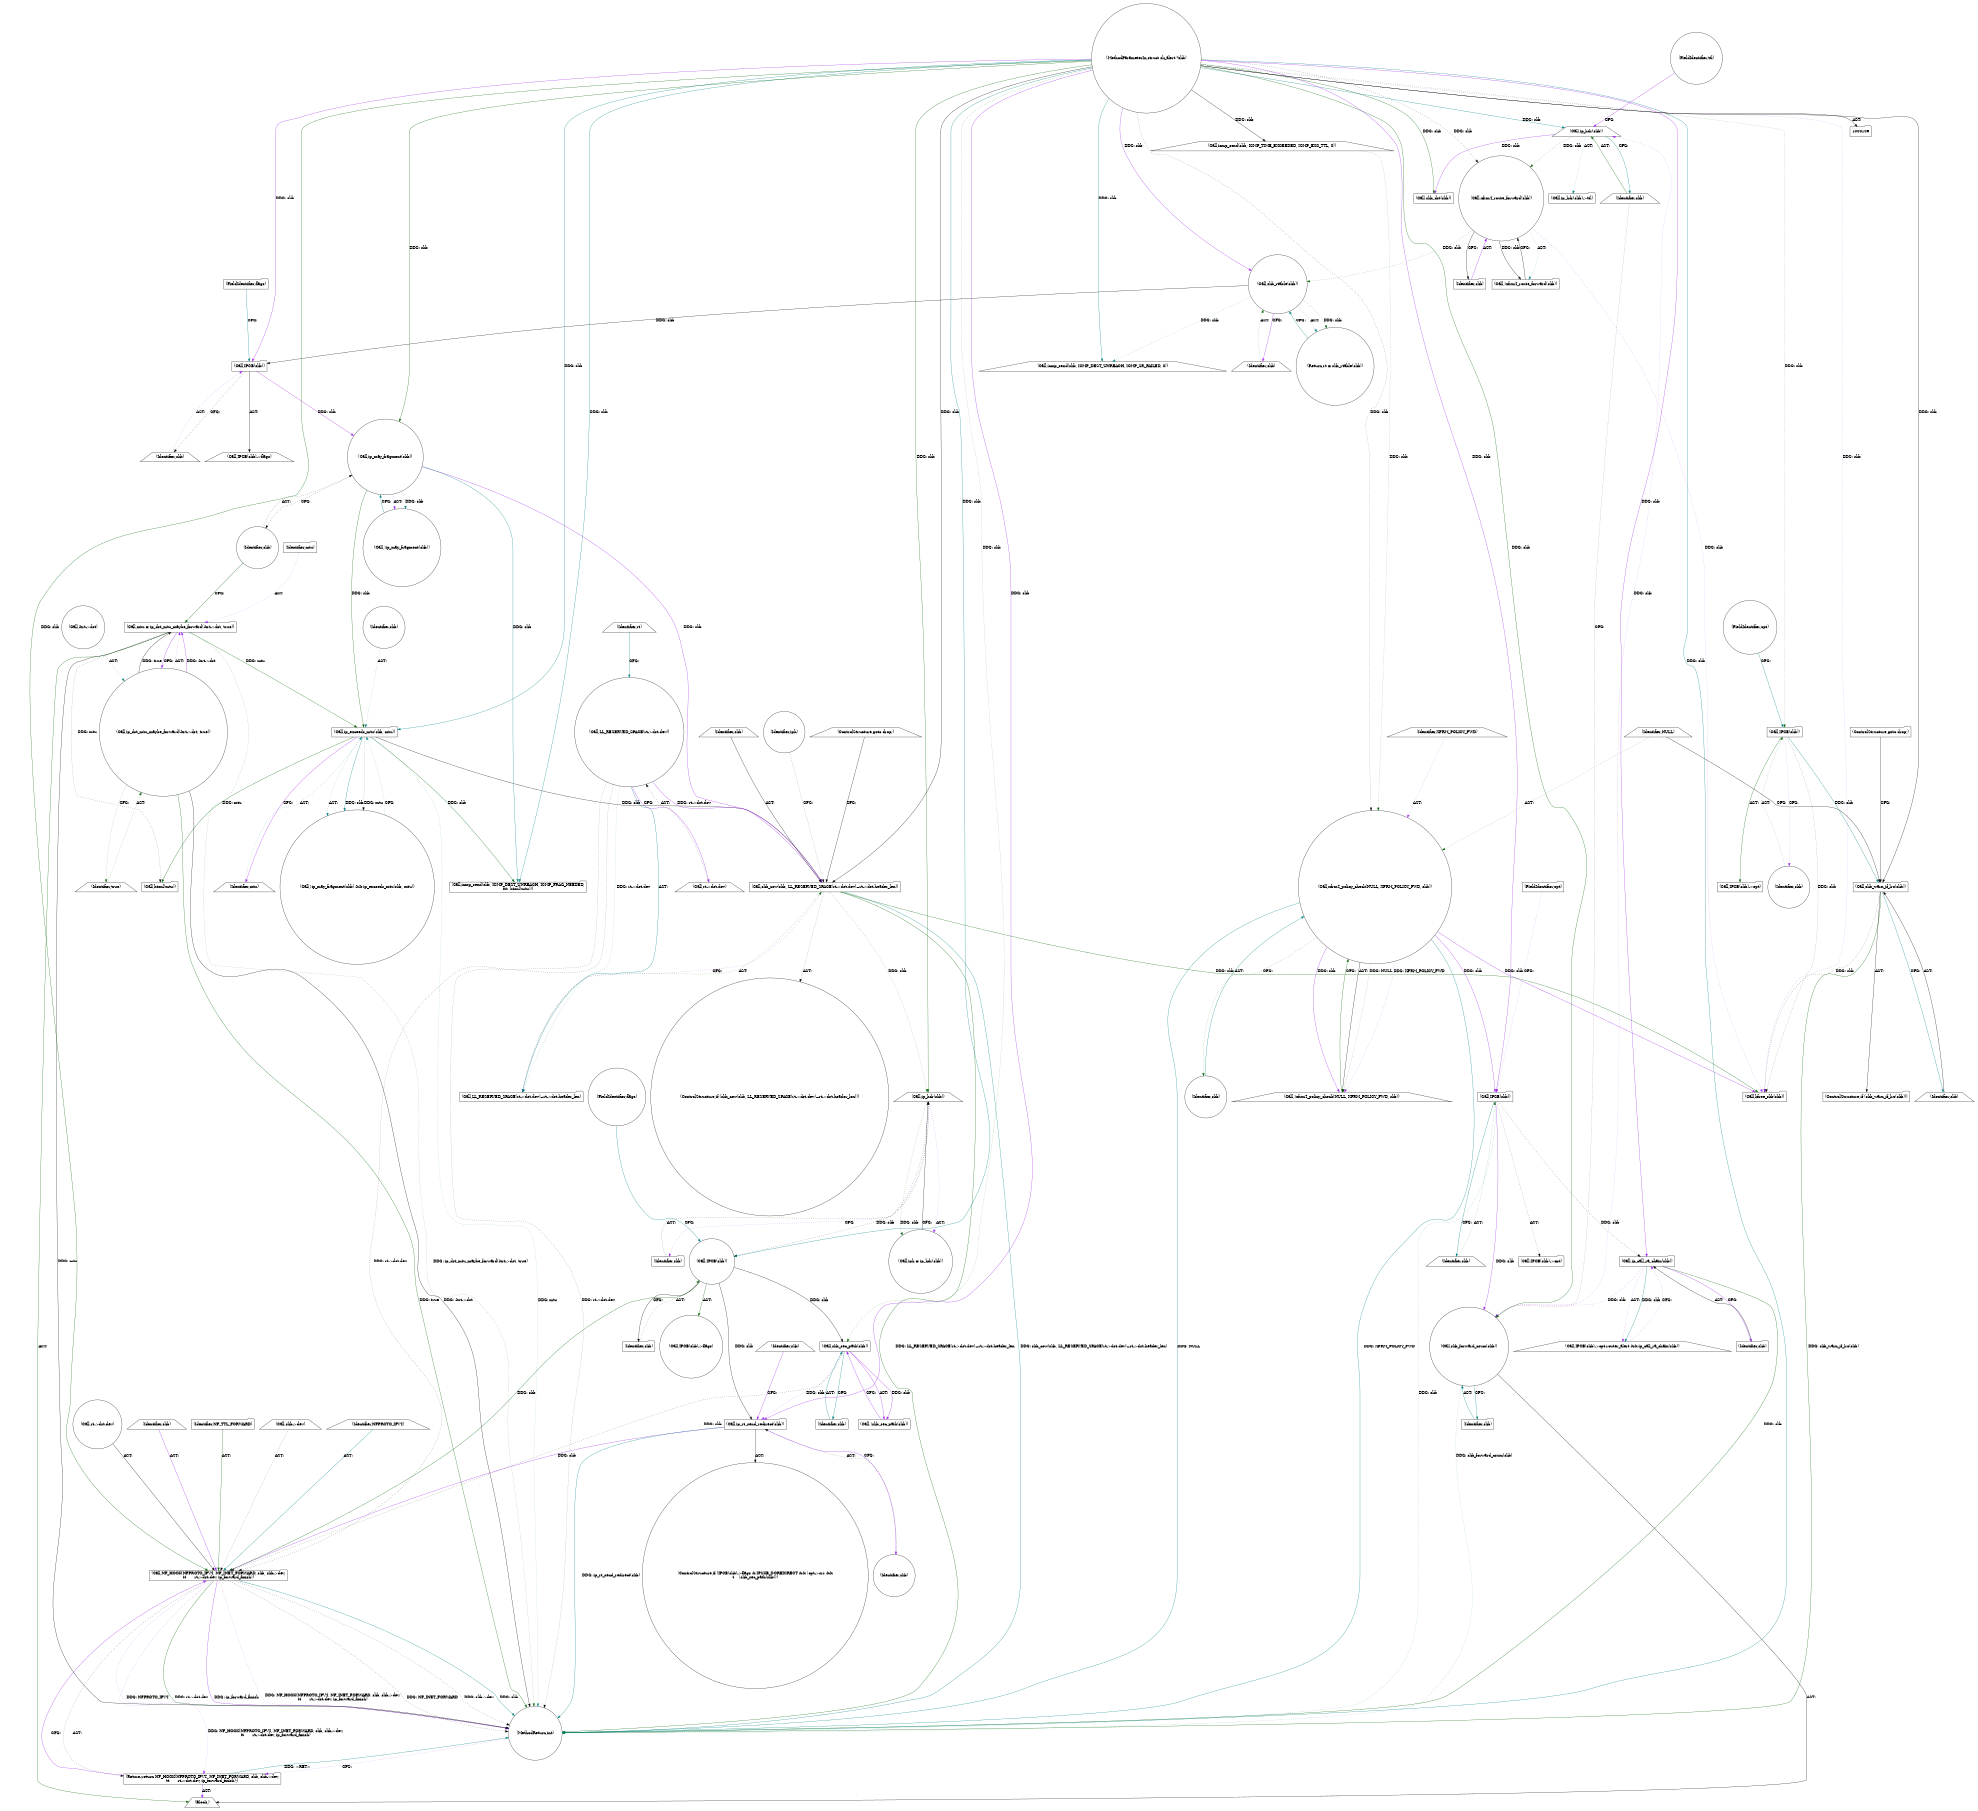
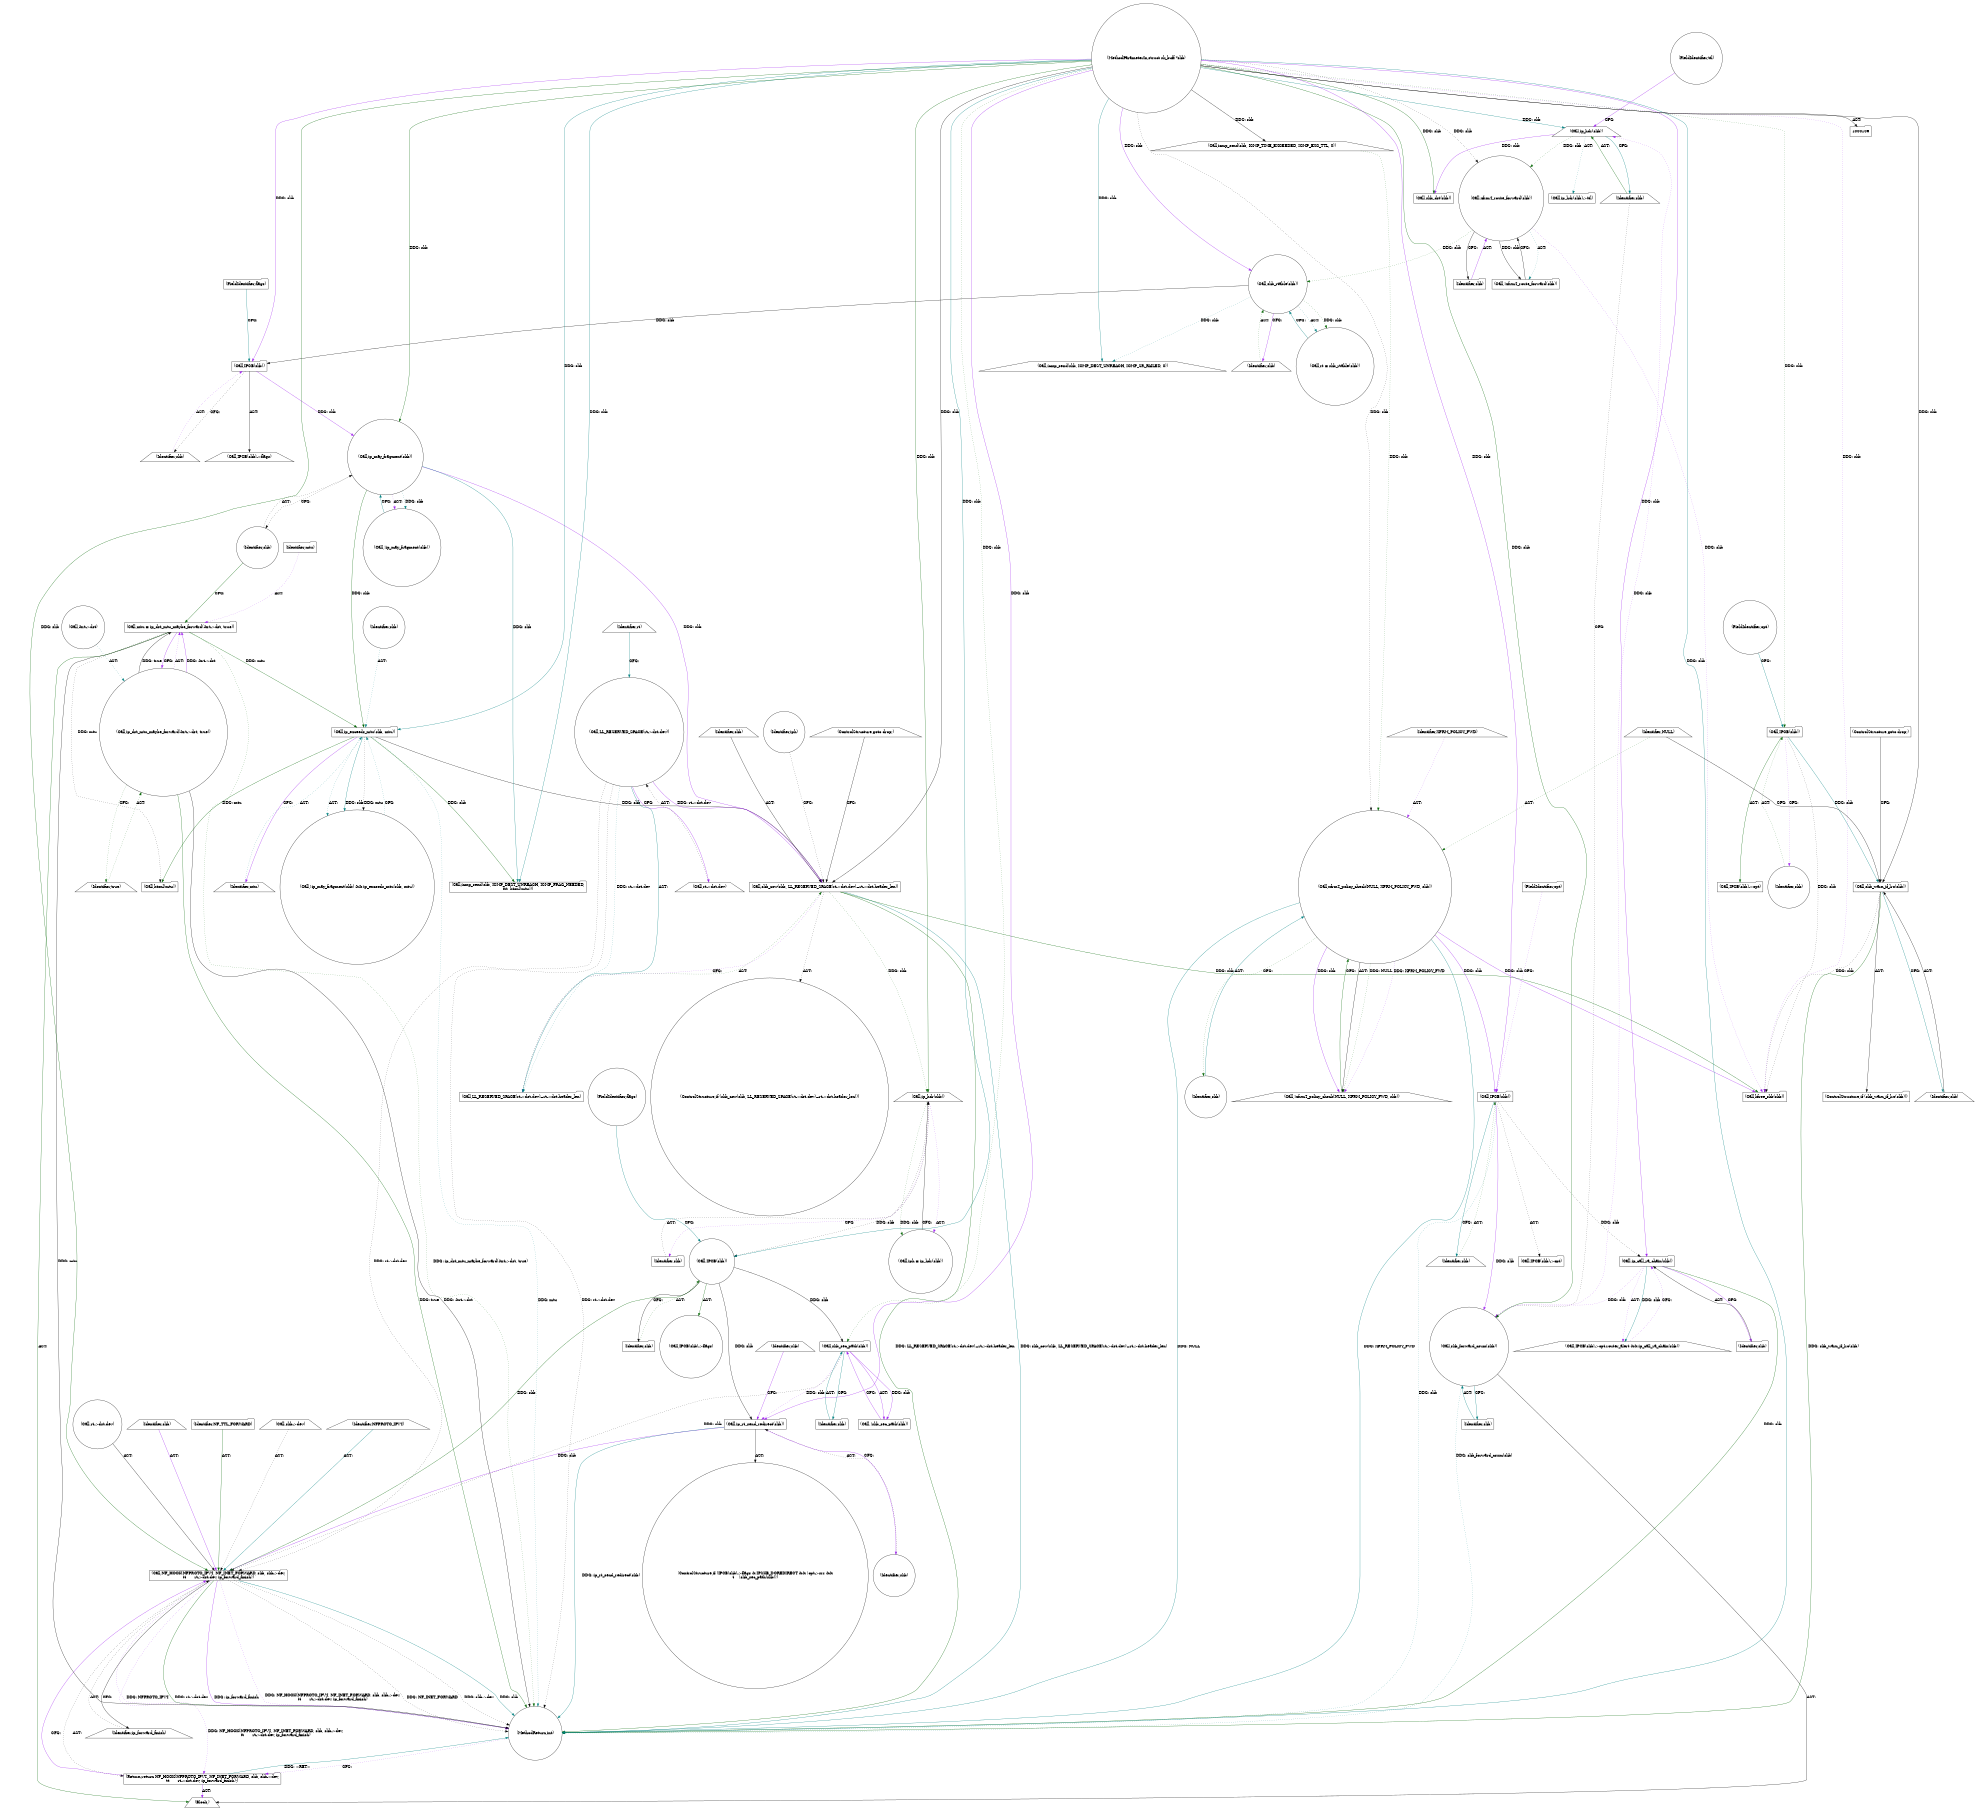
(1146, 58) -> (1146, 58)
(1335, 366) -> (1335, 366)
none -> (139, 1733)
